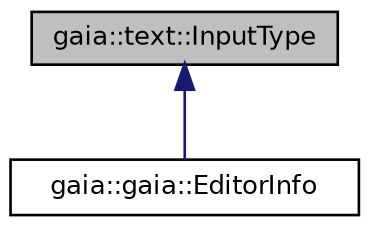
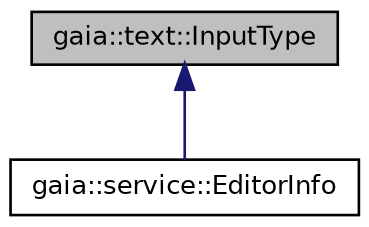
(185, 187) -> (185, 187)
